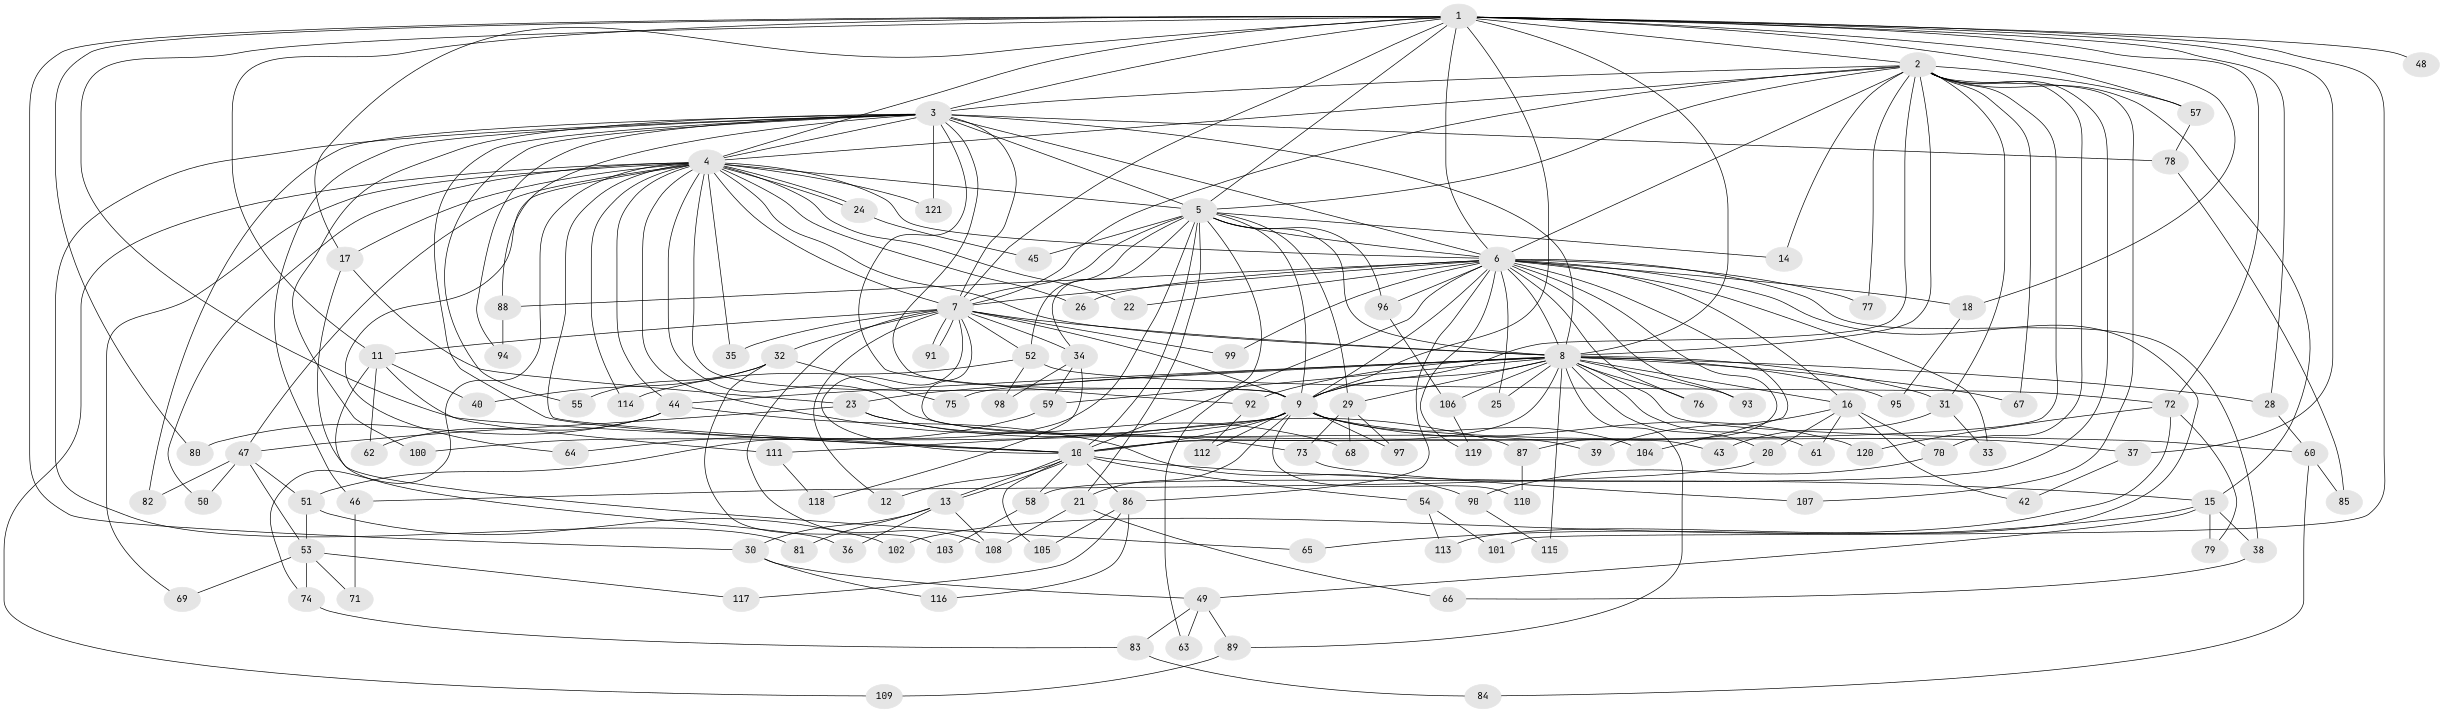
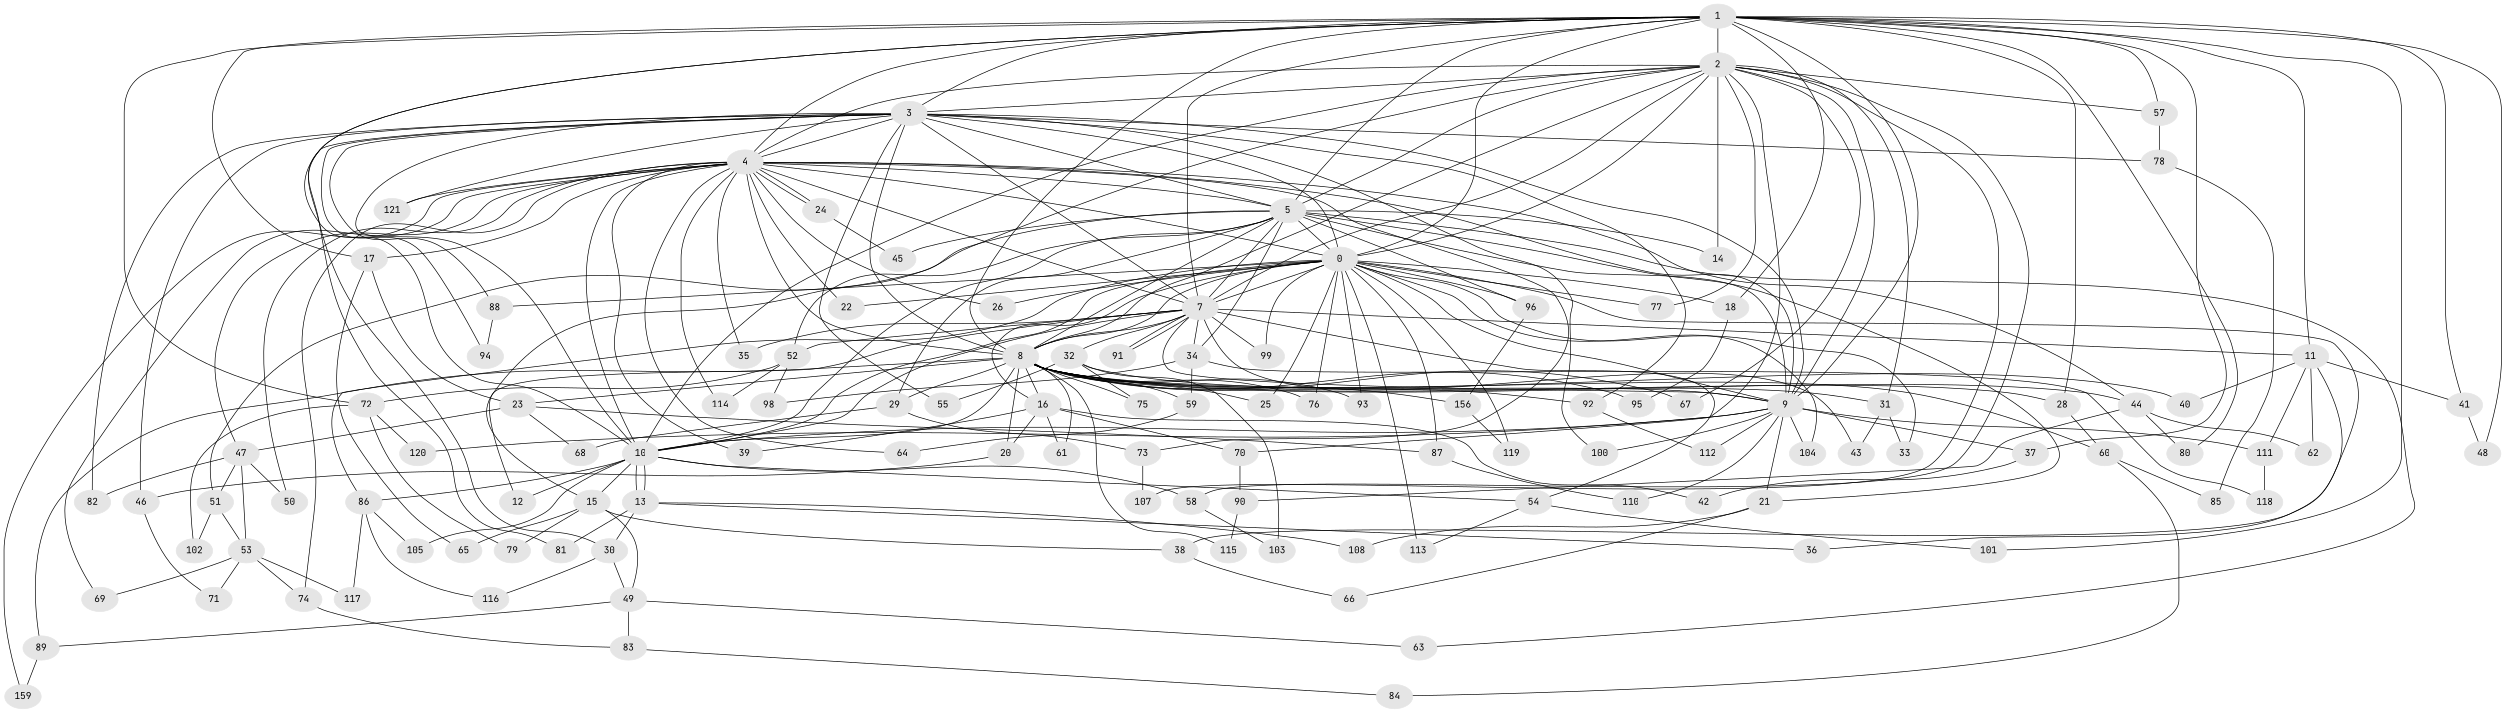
(1497, 259) -> (1340, 259)
(1448, 405) -> (1463, 405)
none -> (2464, 405)
(1399, 454) -> none
(749, 463) -> (1514, 368)
(884, 697) -> (23, 697)
